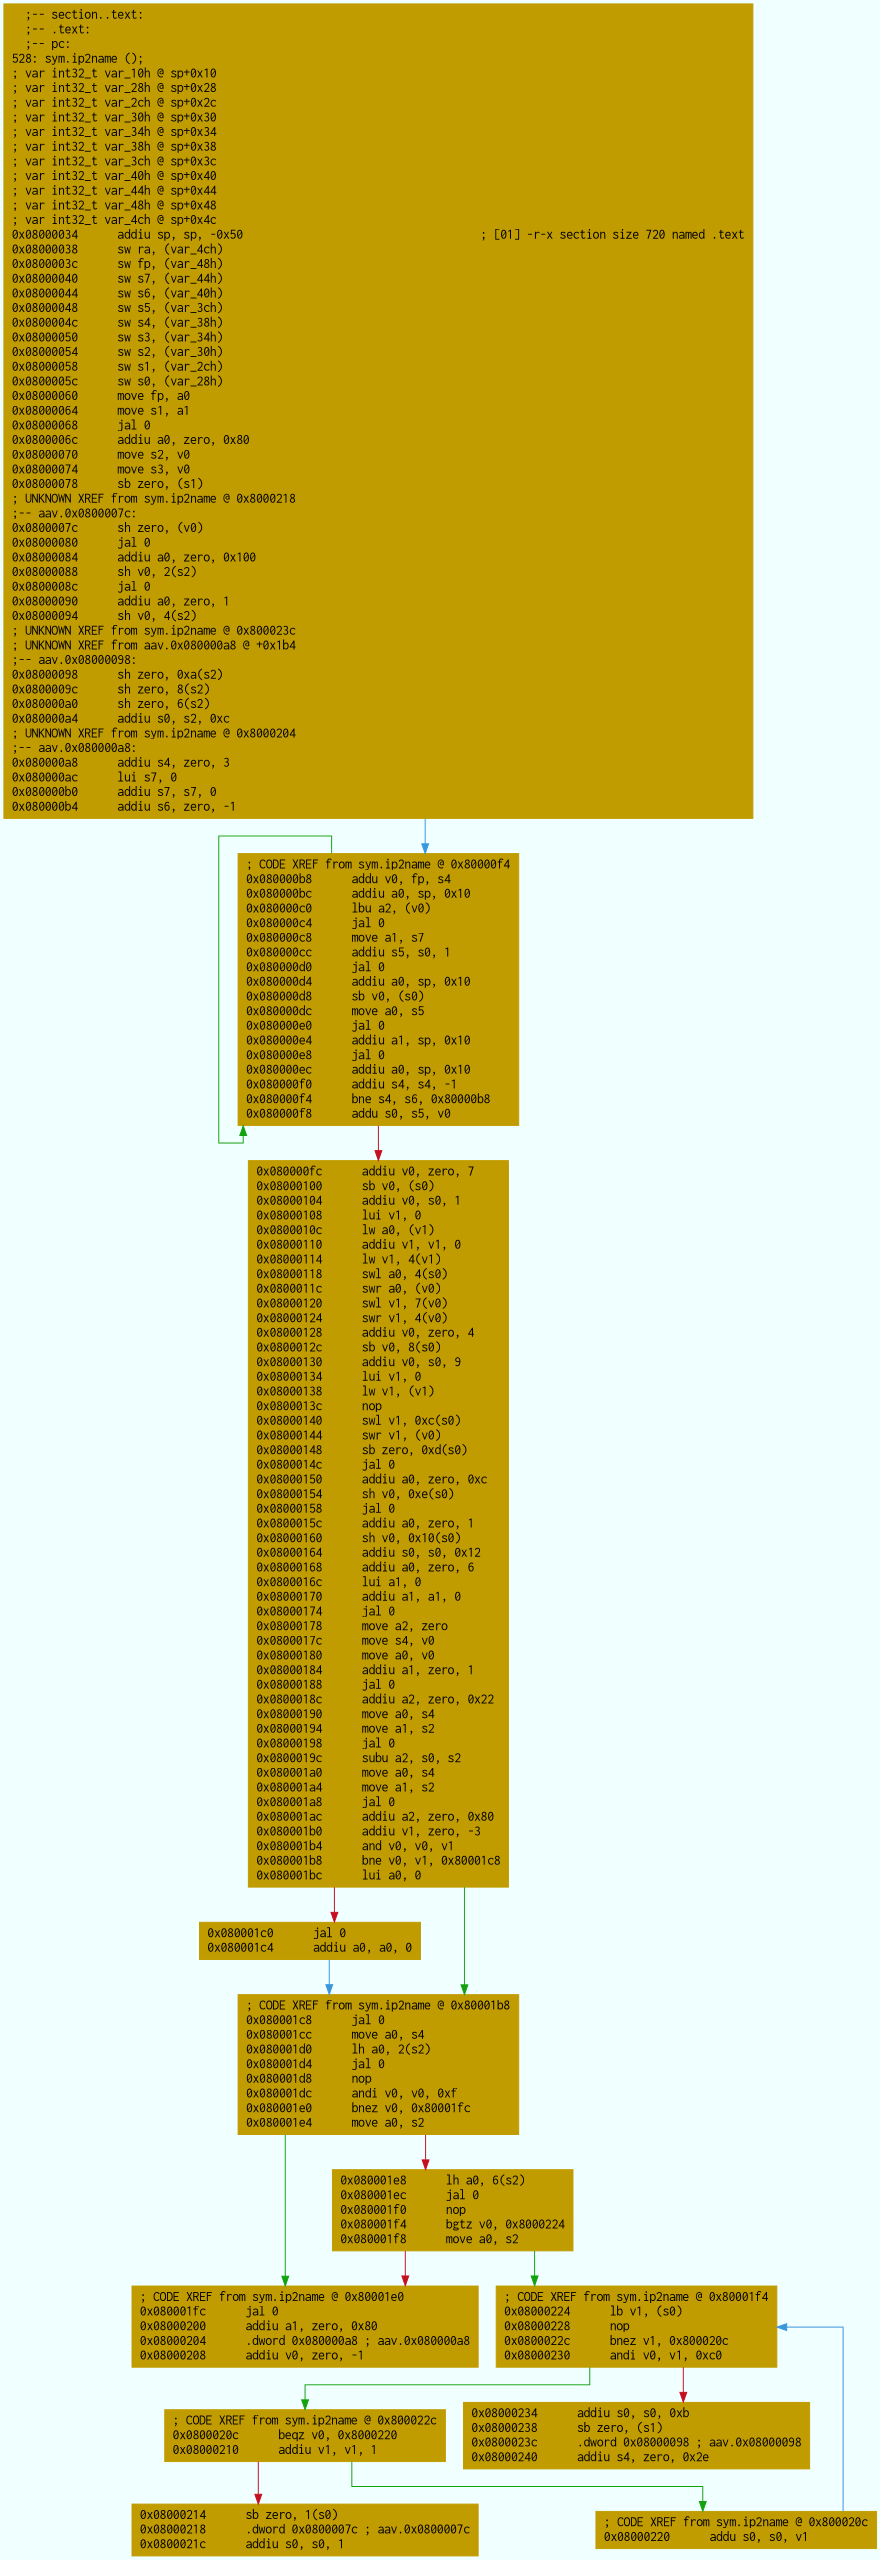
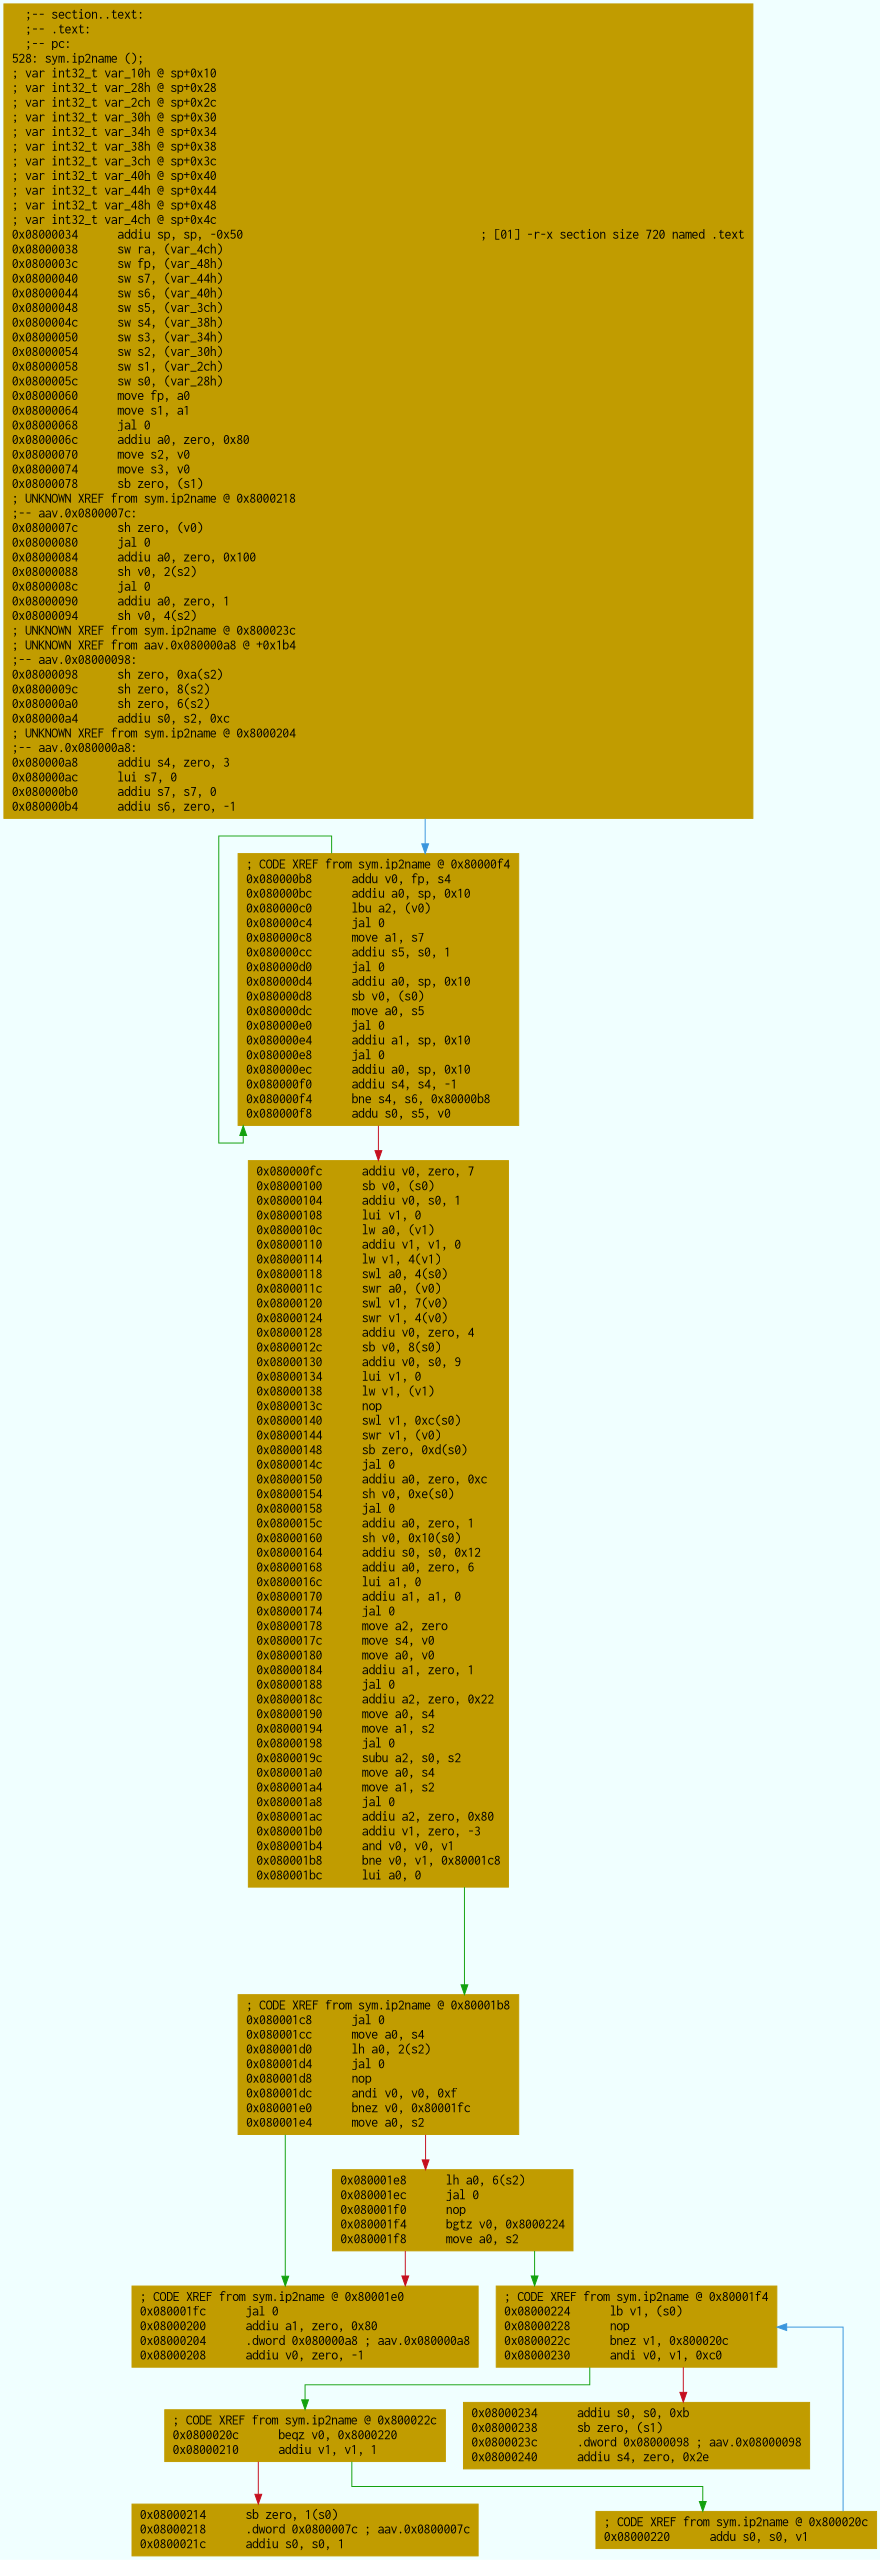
(310, 1941) -> none
